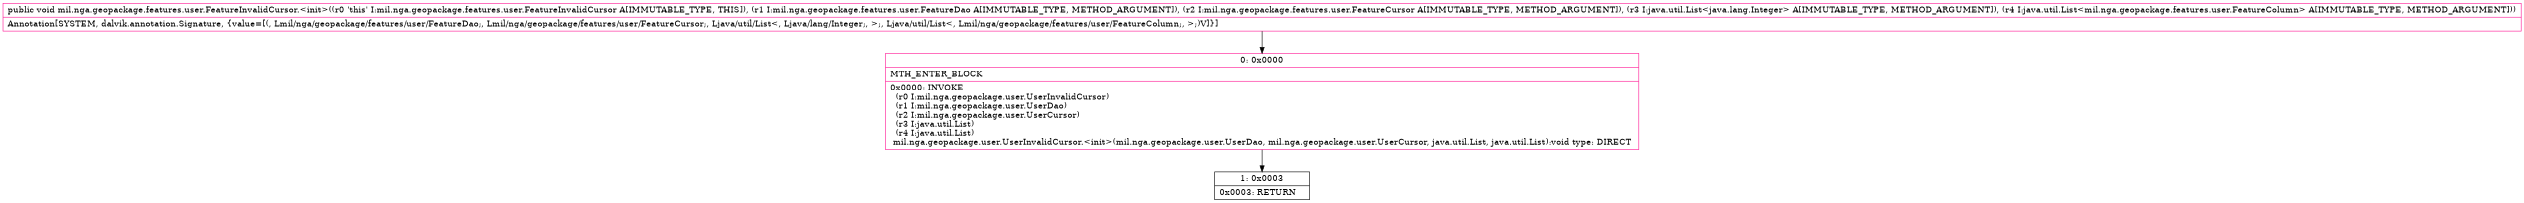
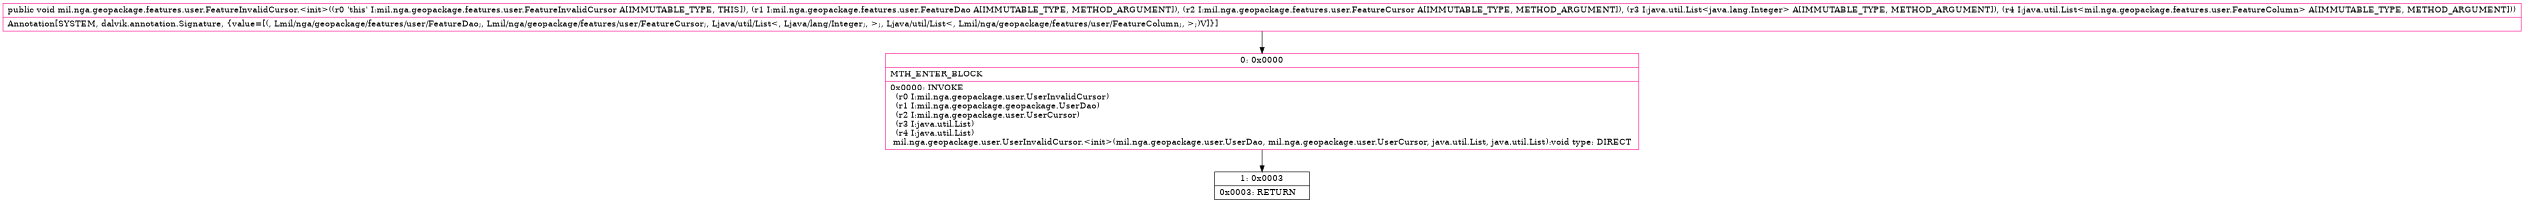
(979, 106) -> (995, 106)
